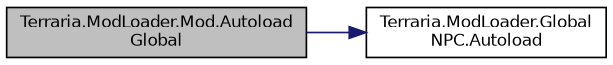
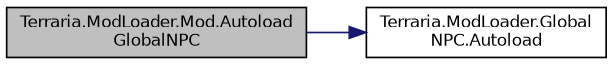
(157, 32) -> (157, 32)
